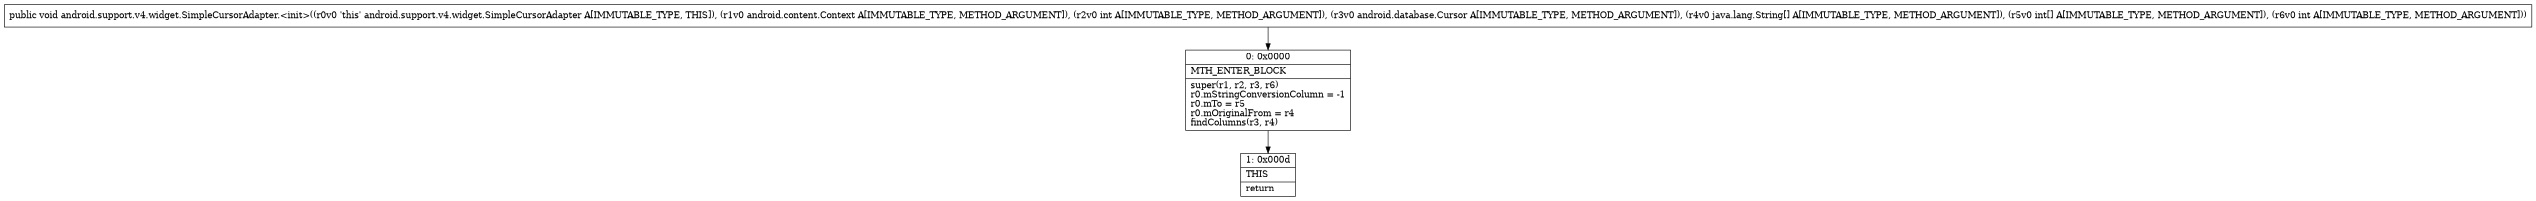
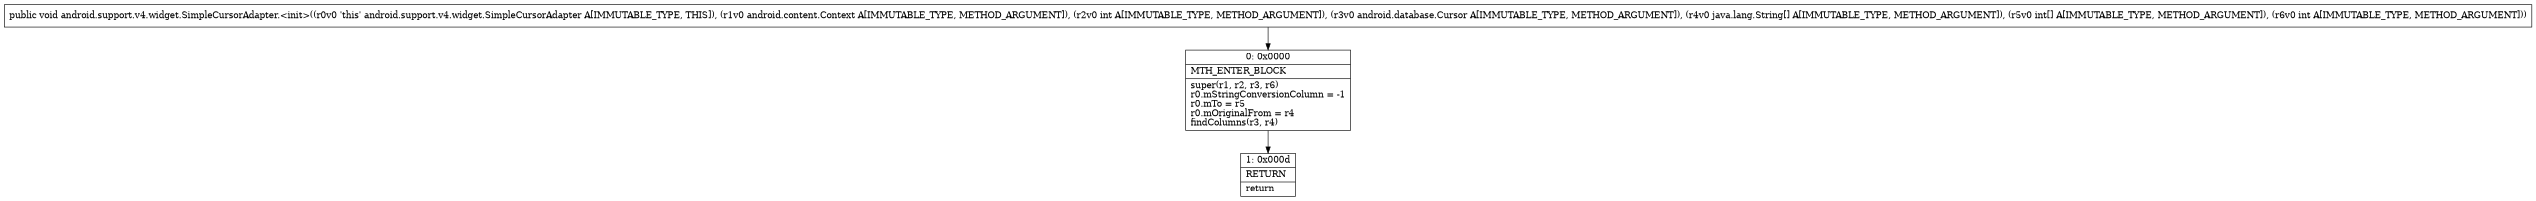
(1257, 175) -> (1266, 175)
